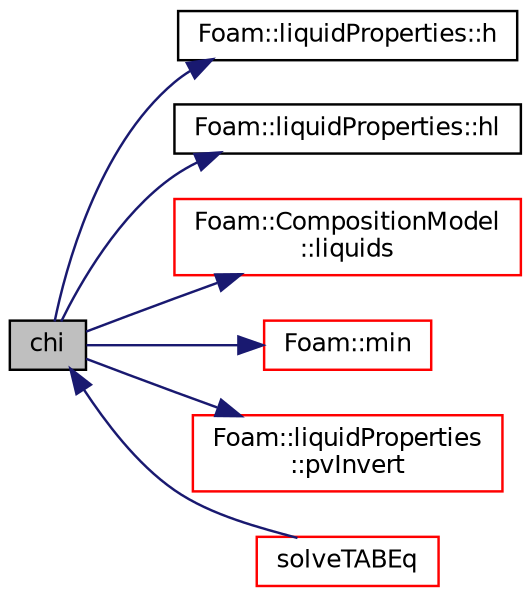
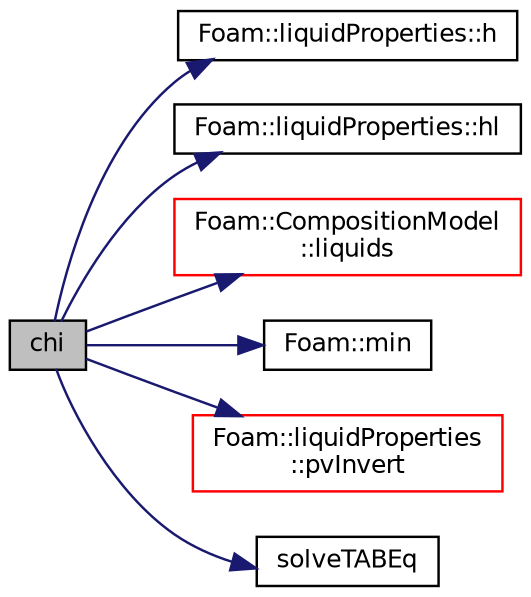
(348, 345) -> (348, 345)
(173, 489) -> (123, 486)
(348, 561) -> (348, 561)
